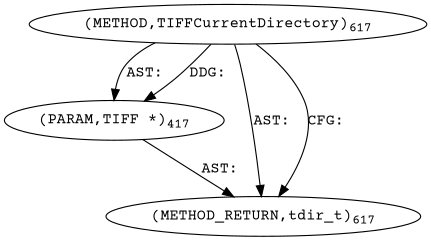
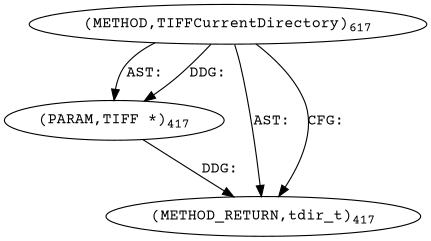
(225, 168) -> (225, 168)
(364, 215) -> (364, 215)
